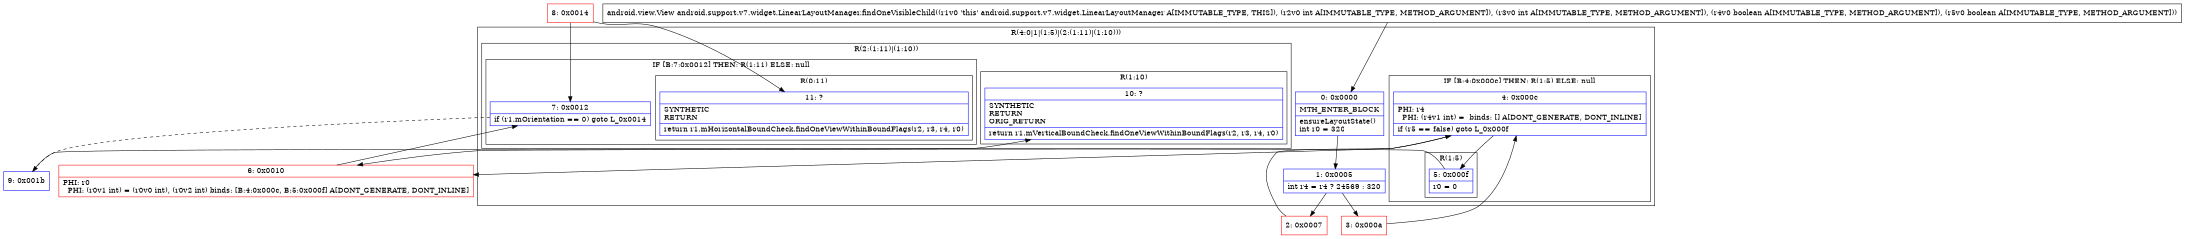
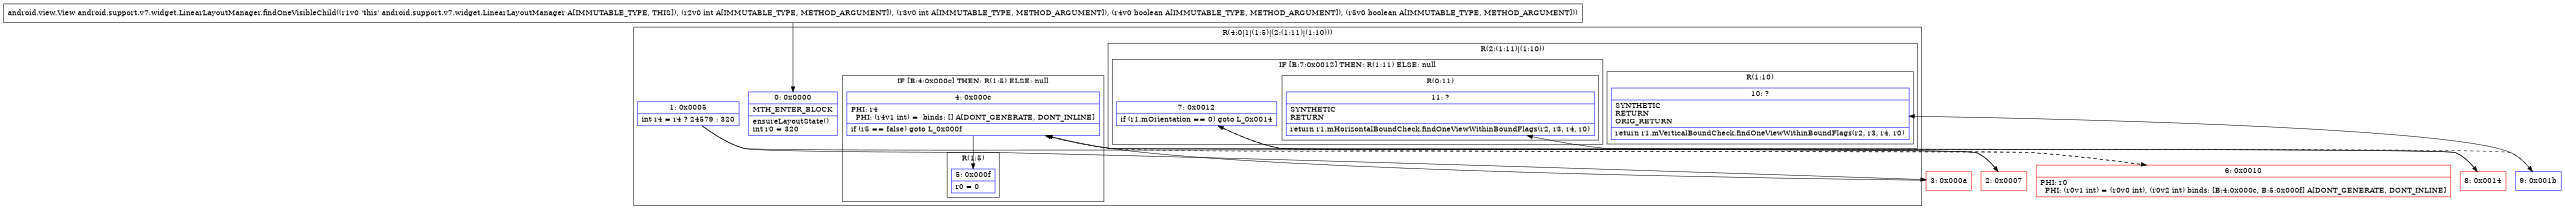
(570, 56) -> (1847, 149)
(425, 146) -> (1683, 152)
(1337, 146) -> none
(907, 149) -> none
(966, 161) -> (1593, 152)
(1334, 187) -> (688, 120)
